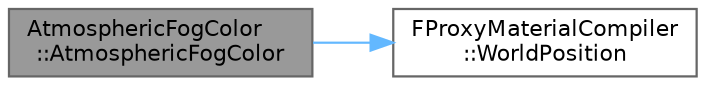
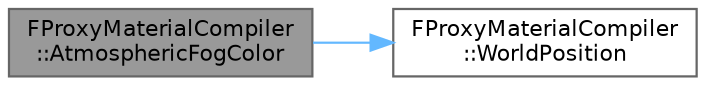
(161, 43) -> (161, 43)
